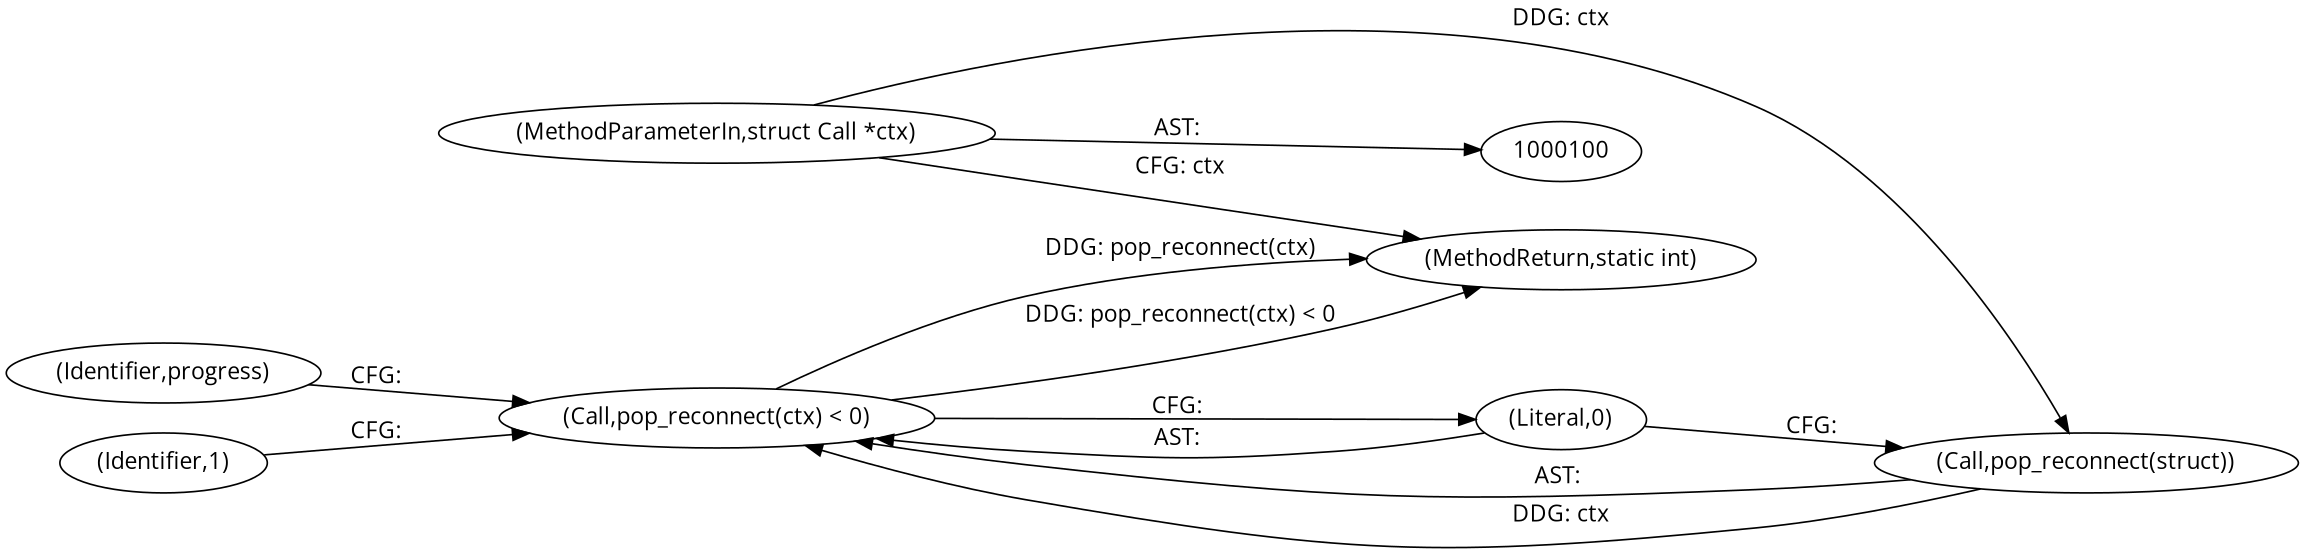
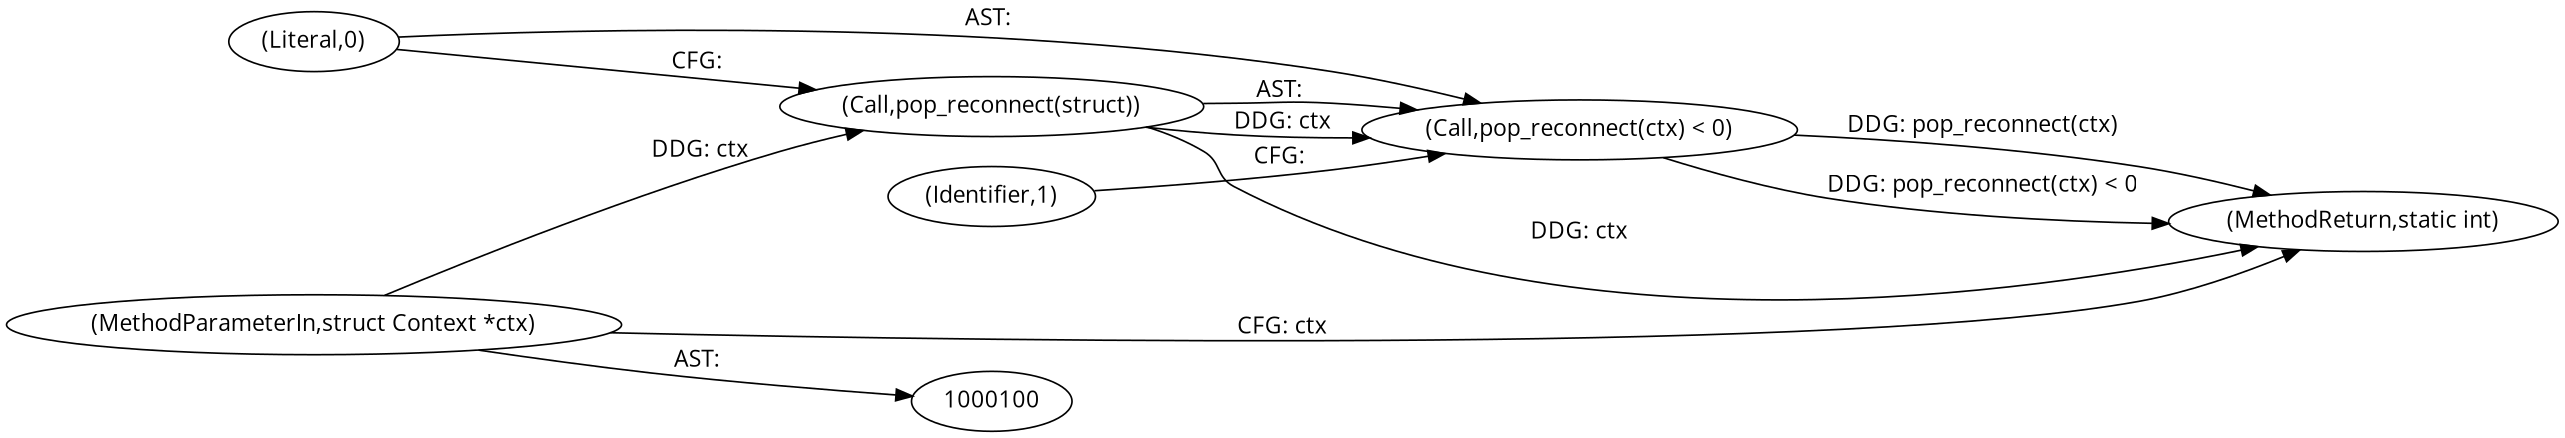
(717, 133) -> (314, 325)
none -> (1677, 296)
(164, 373) -> none
(1197, 419) -> none
